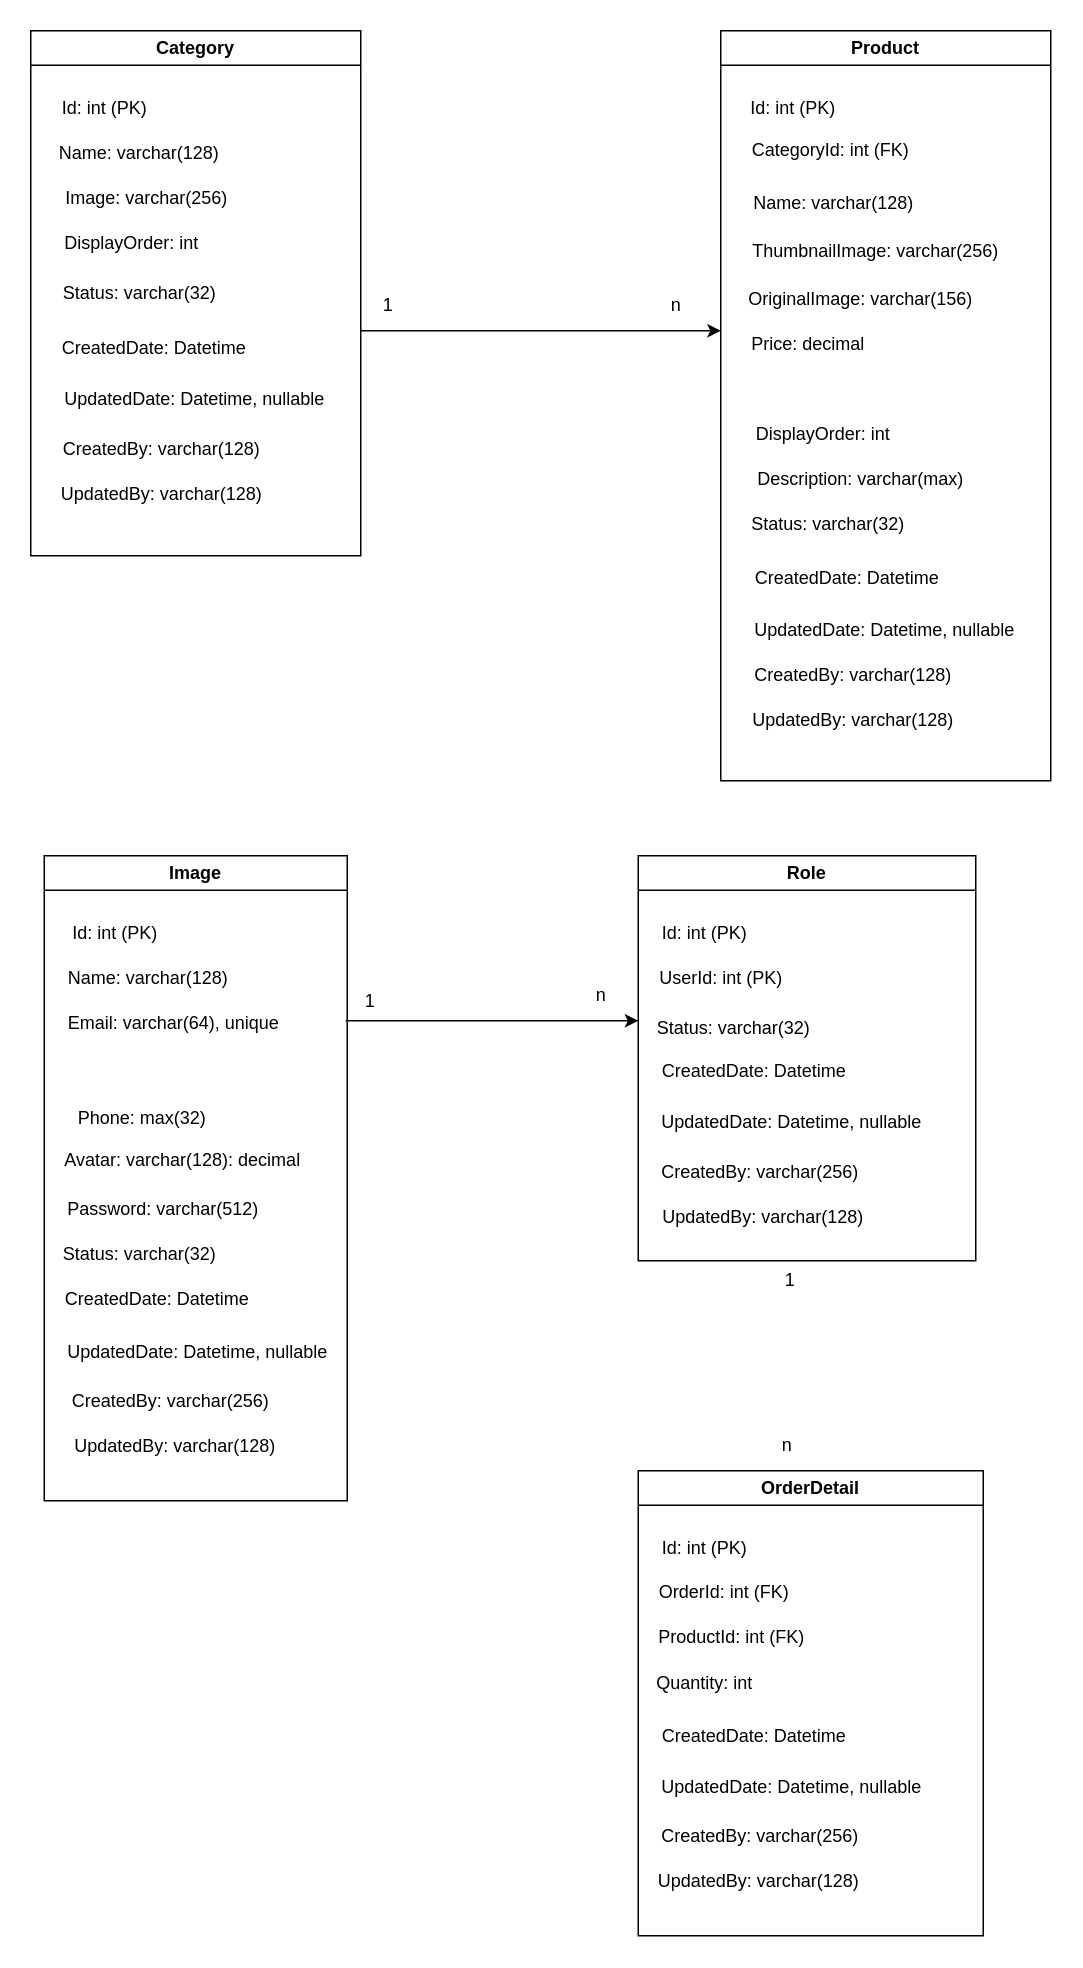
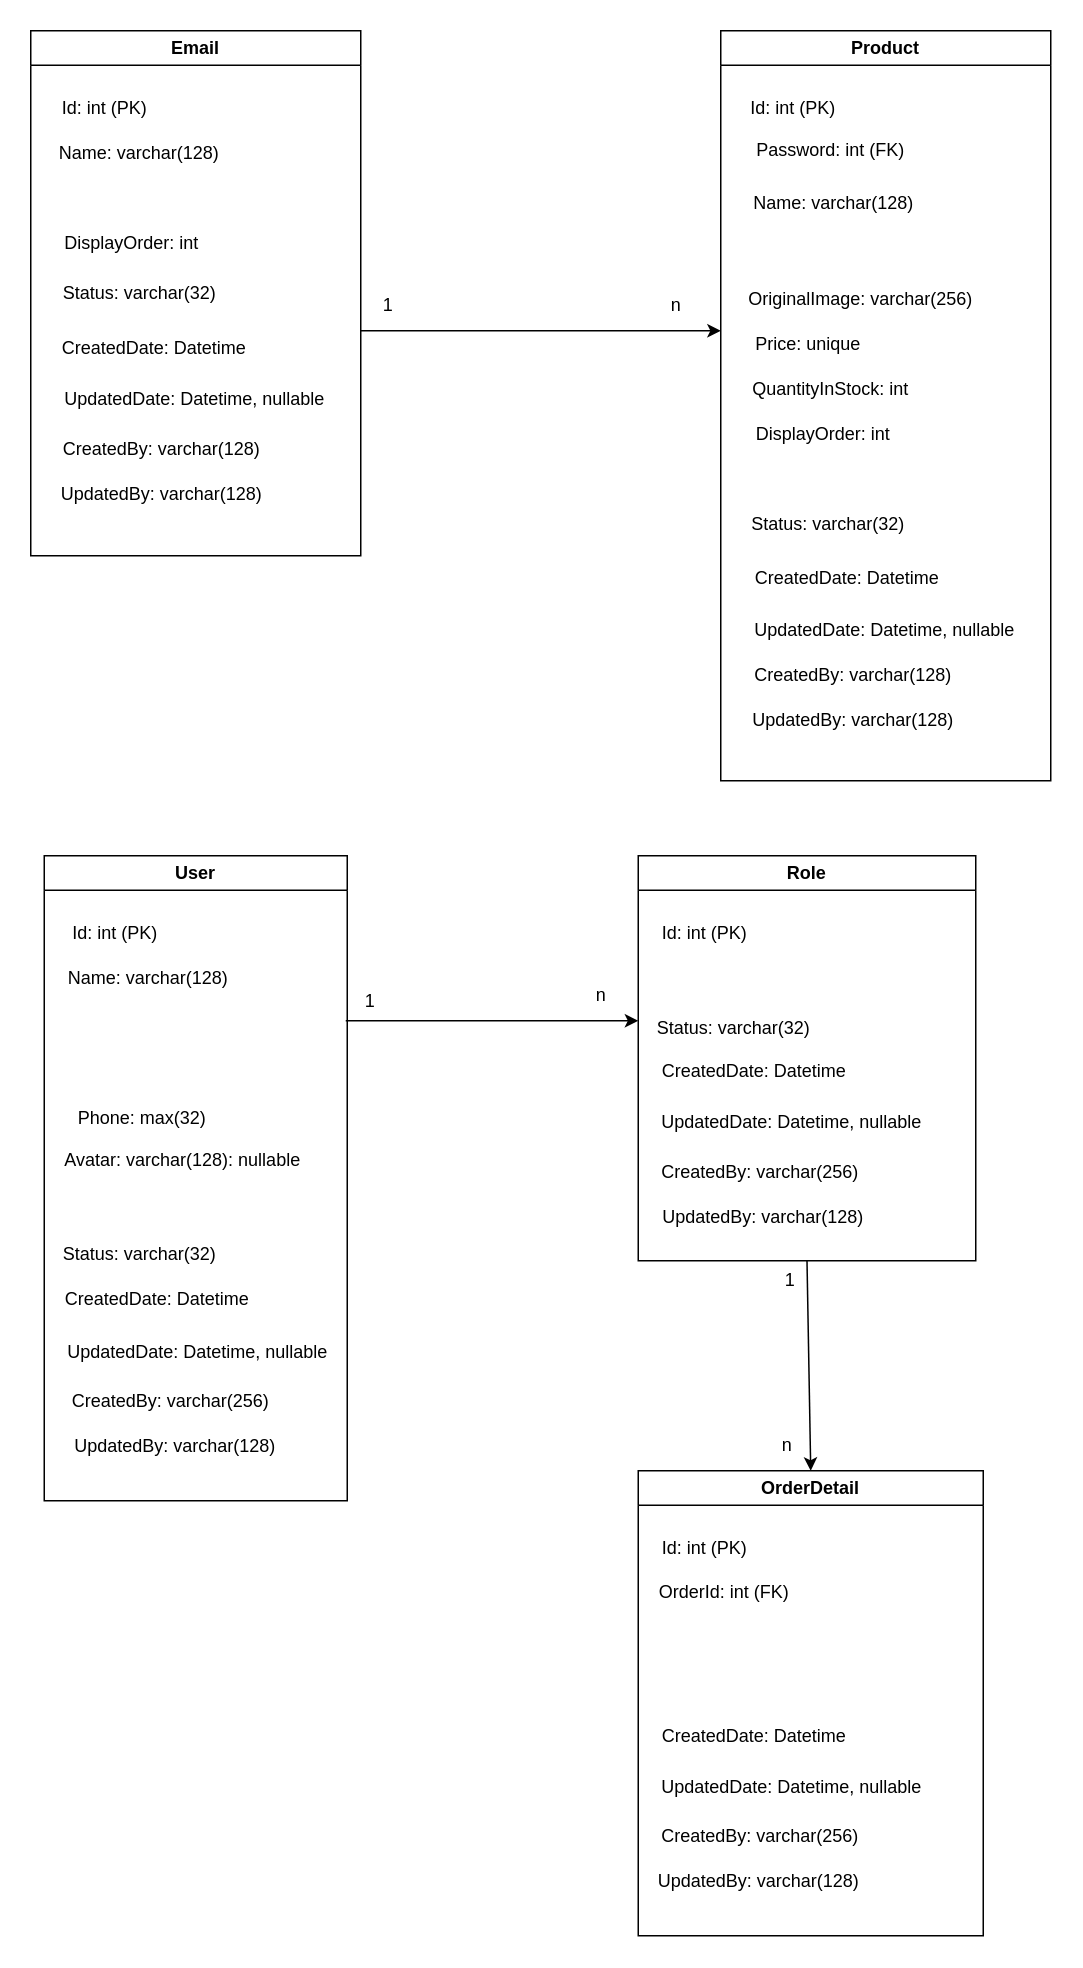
(196, 49) -> (196, 49)
(831, 151) -> (831, 151)
(146, 199) -> none
(875, 251) -> none
(861, 299) -> (861, 299)
(809, 344) -> (809, 344)
none -> (830, 389)
(860, 479) -> none
(196, 874) -> (196, 874)
(721, 979) -> none
(173, 1024) -> none
(183, 1160) -> (183, 1160)
(163, 1210) -> none
none -> (809, 1362)
(731, 1637) -> none
(704, 1684) -> none
